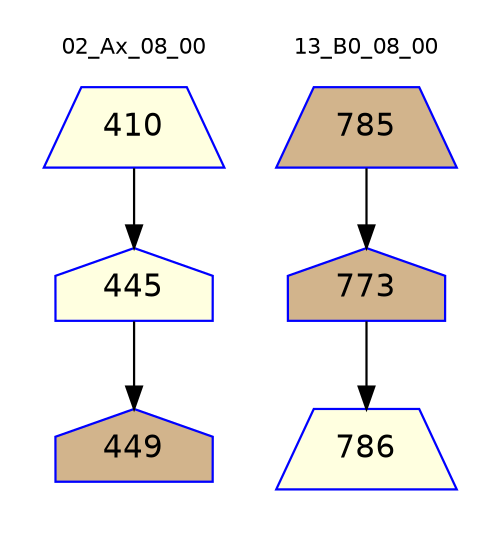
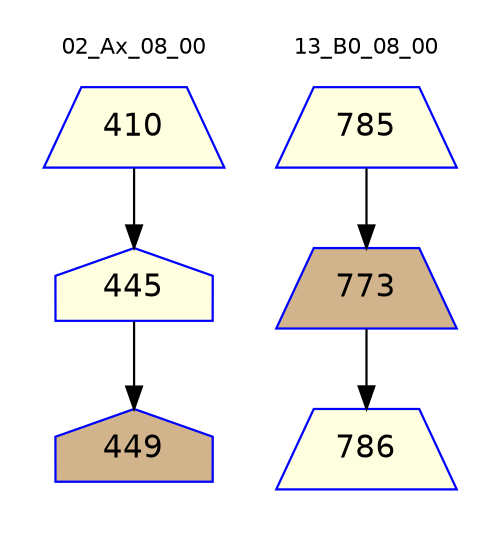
(366, 127) -> (366, 127)
(366, 288) -> (366, 288)
